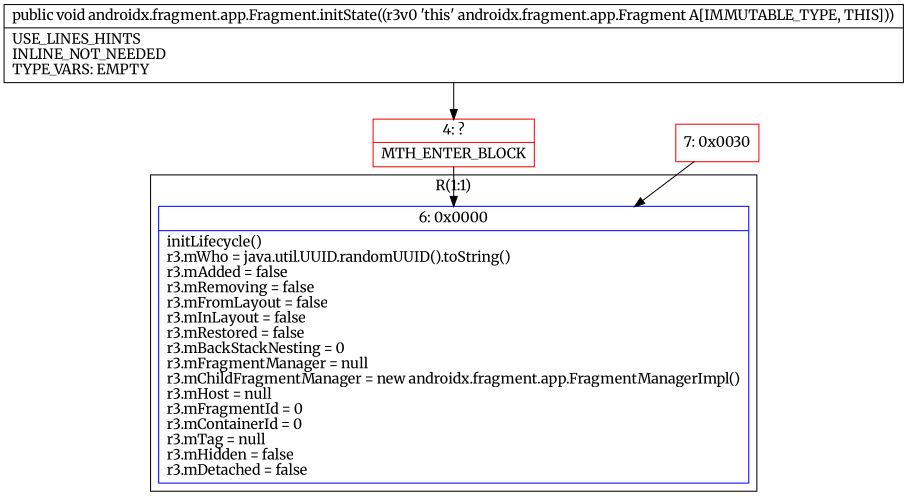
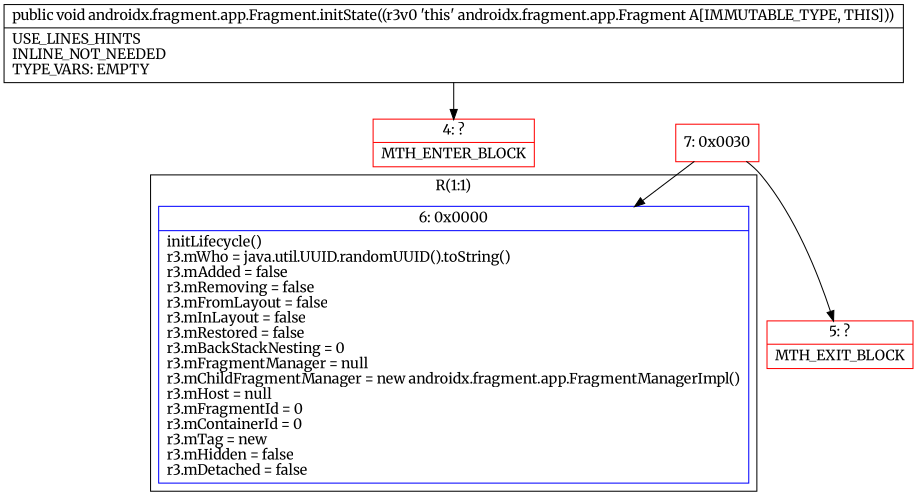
(454, 181) -> none
none -> (840, 345)
(216, 440) -> (217, 440)
